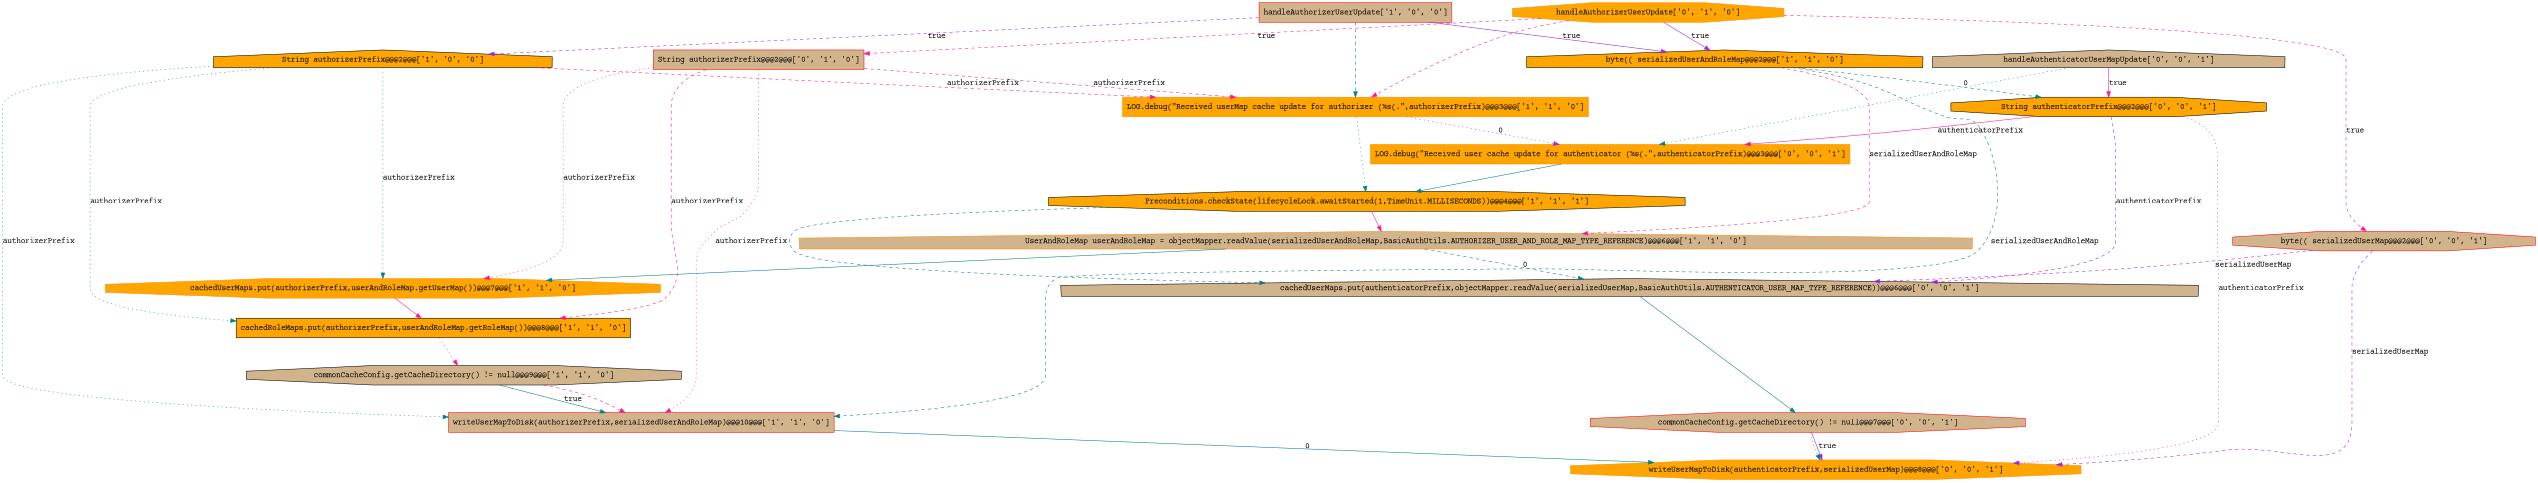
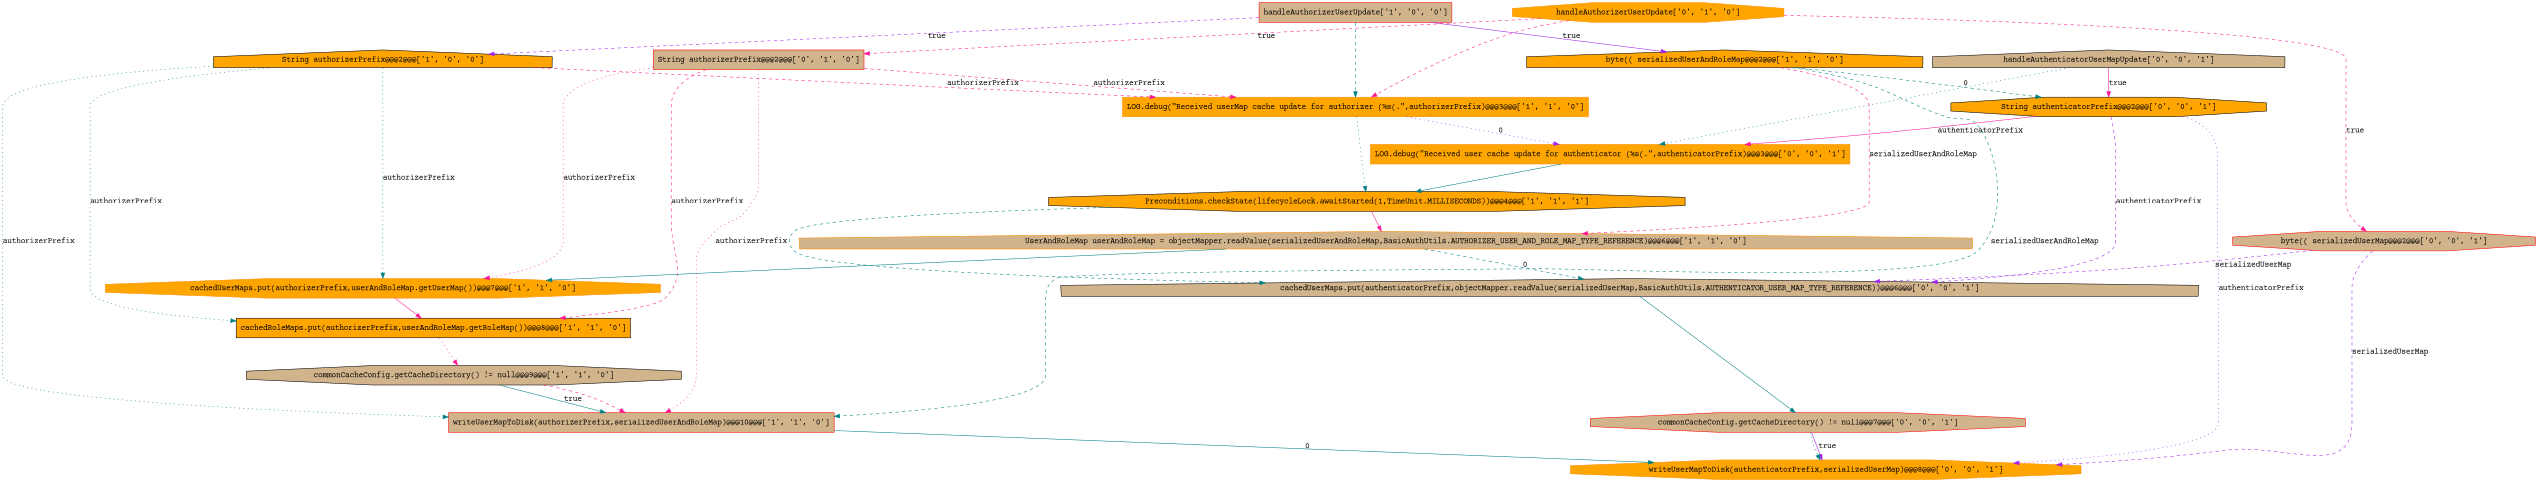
(1684, 35) -> none
